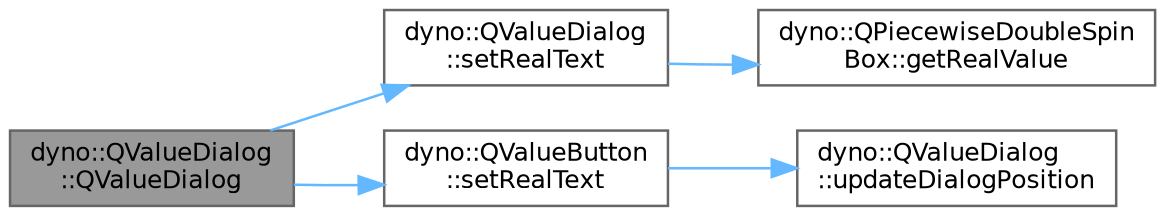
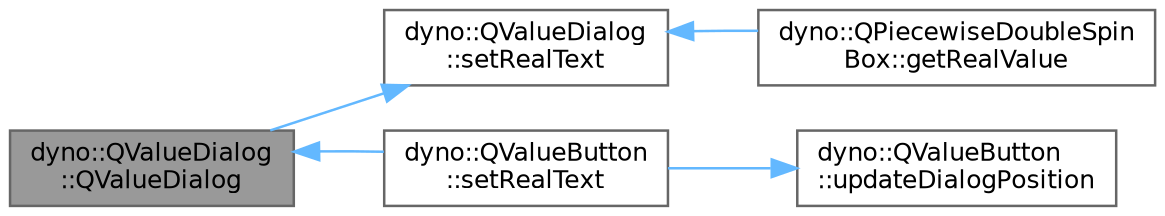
(700, 64) -> (726, 31)
(957, 168) -> (957, 168)
(326, 185) -> (351, 151)
